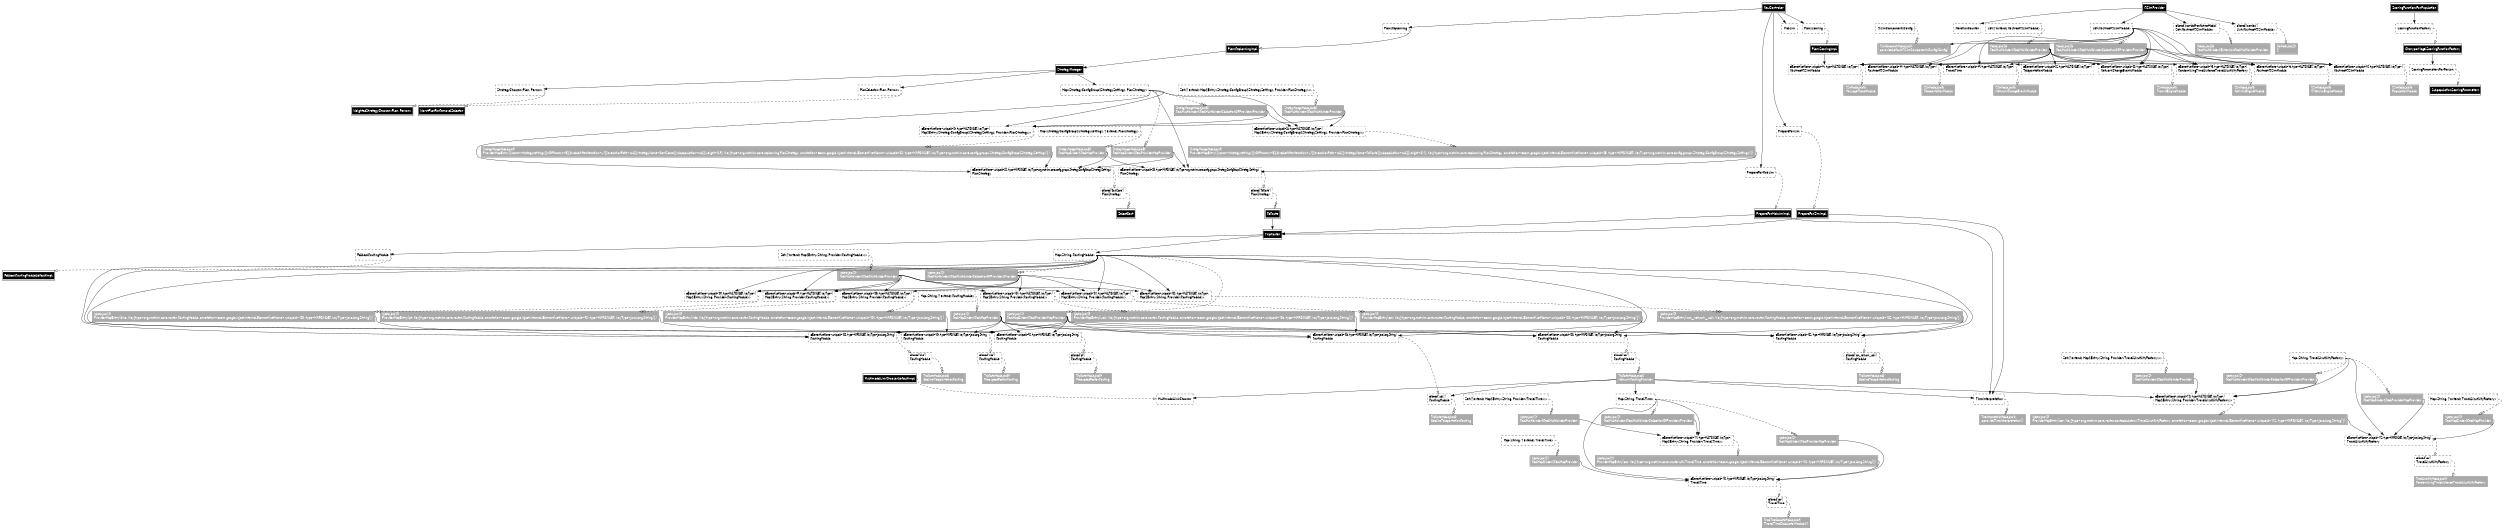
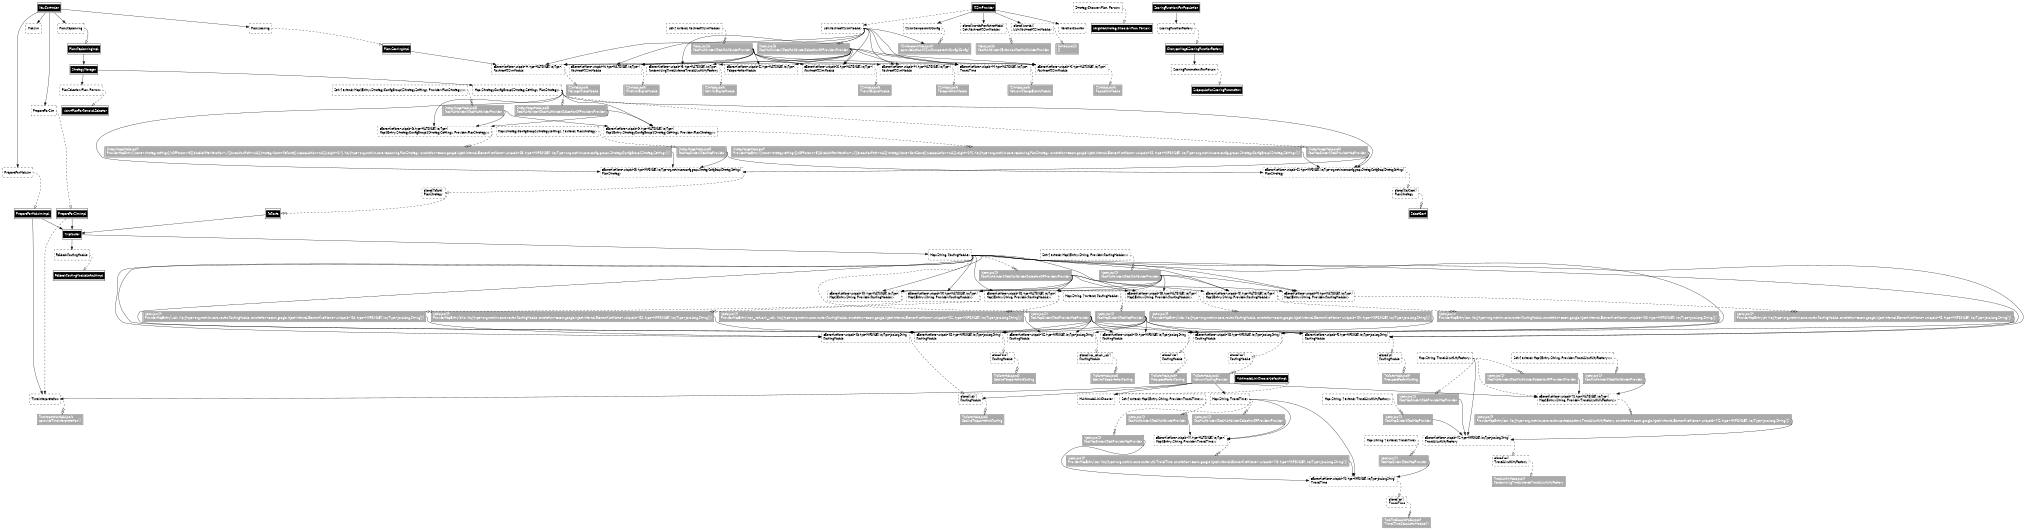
none -> (956, 17)
(2134, 17) -> (919, 17)
(2121, 71) -> (819, 71)
(801, 80) -> none
(1995, 229) -> (45, 302)
none -> (1054, 265)
none -> (940, 275)
(2318, 384) -> (1493, 389)
